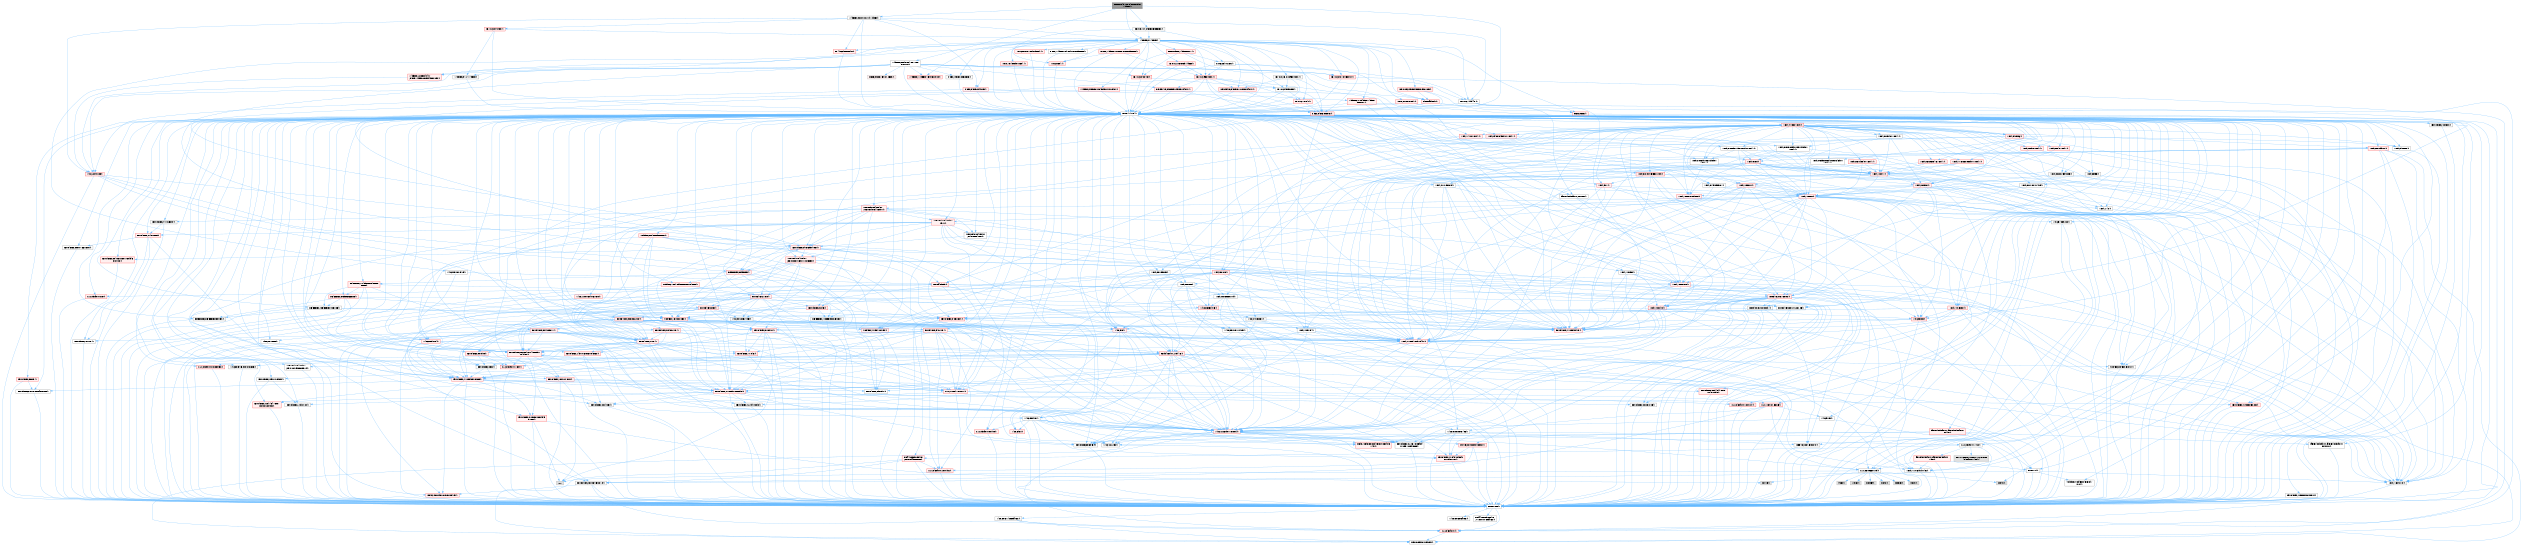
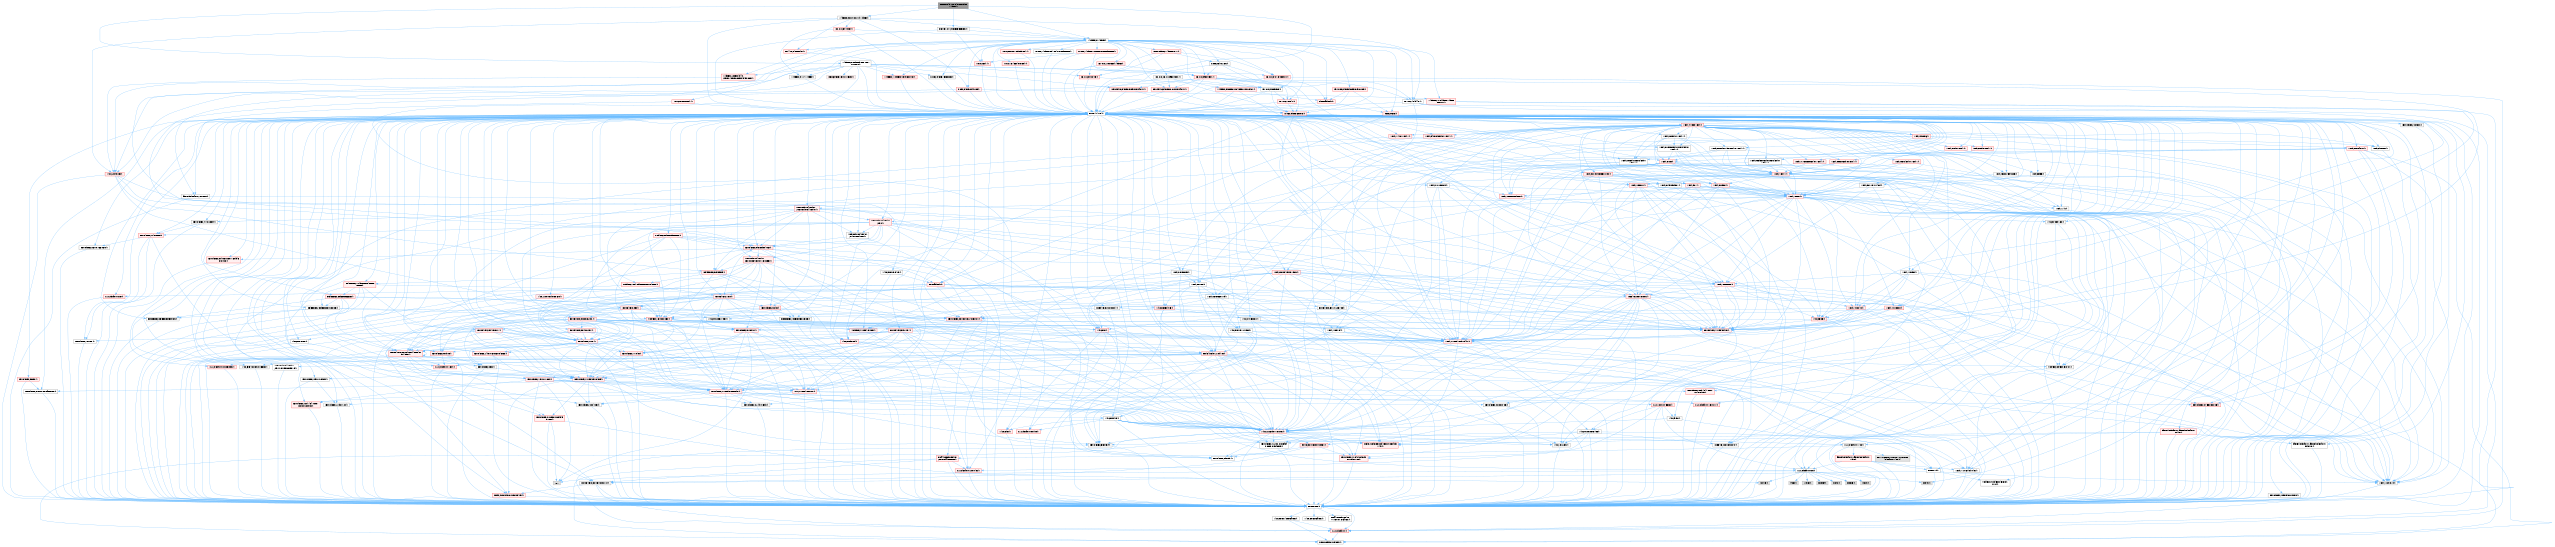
(1221, 272) -> (1286, 272)
(952, 319) -> (964, 319)
none -> (1269, 452)
(1870, 471) -> (1806, 471)
